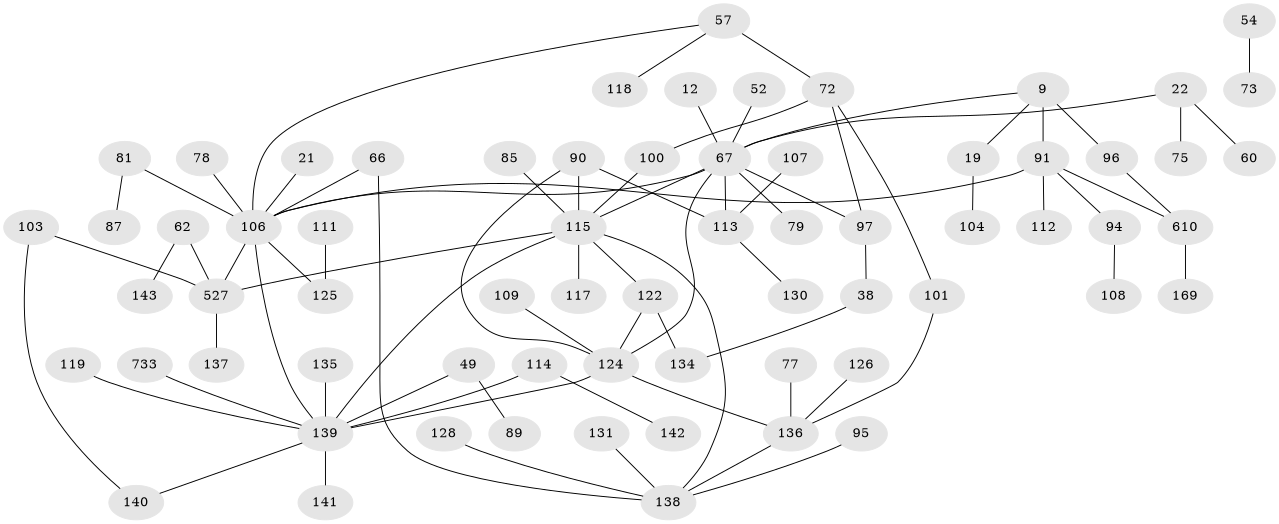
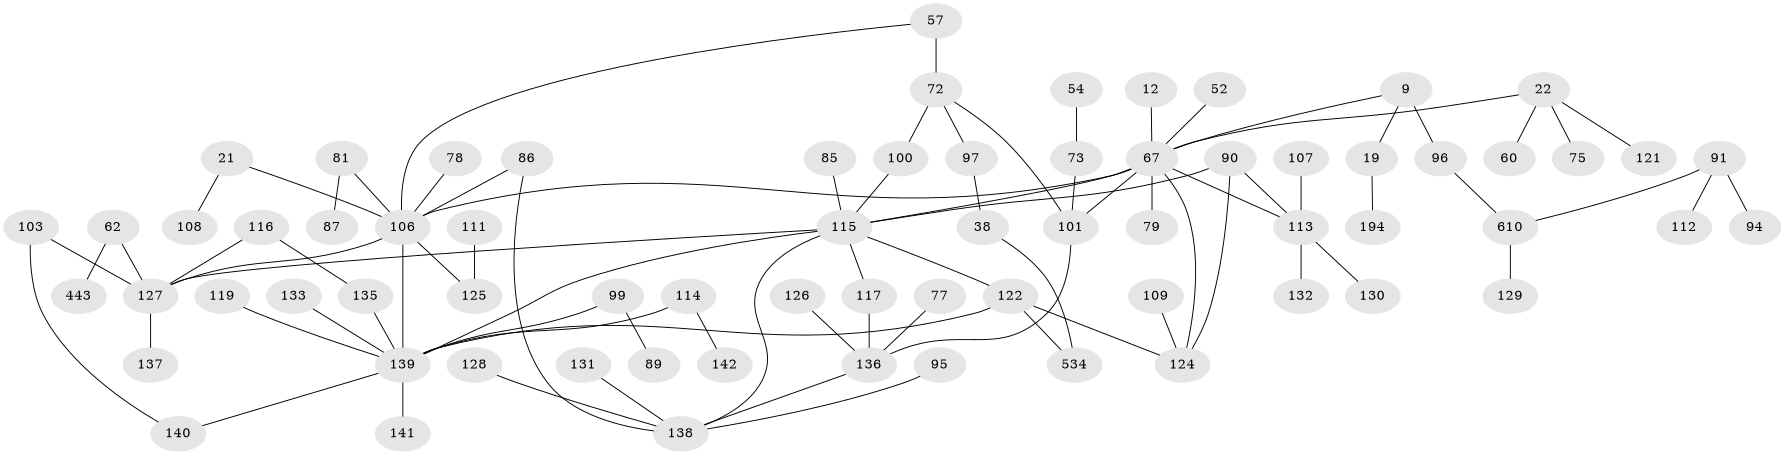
(620, 90) -> none
(1043, 124) -> none
(378, 159) -> (527, 159)
none -> (1649, 159)
(795, 193) -> (1104, 199)
none -> (1074, 193)
(687, 196) -> none
none -> (261, 227)
(972, 227) -> (1373, 227)
(1114, 262) -> (208, 193)
(145, 296) -> (79, 296)
(217, 296) -> (151, 296)
(1185, 296) -> (1510, 296)
none -> (1301, 296)
(145, 365) -> (294, 296)
(469, 365) -> (618, 296)
(683, 365) -> (1075, 365)
(699, 402) -> (869, 325)
(471, 404) -> (721, 331)
